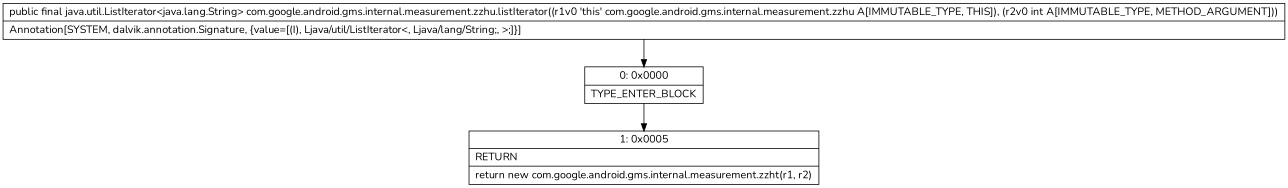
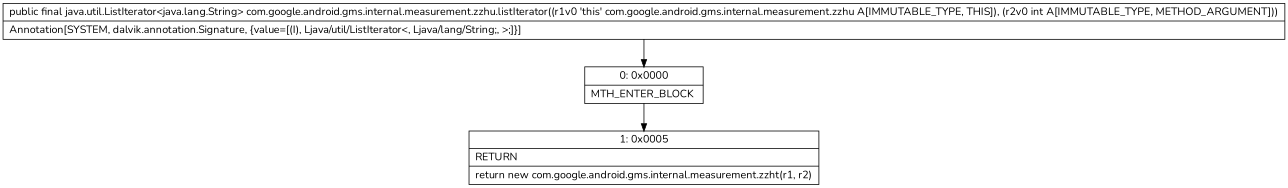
(644, 94) -> (643, 94)
